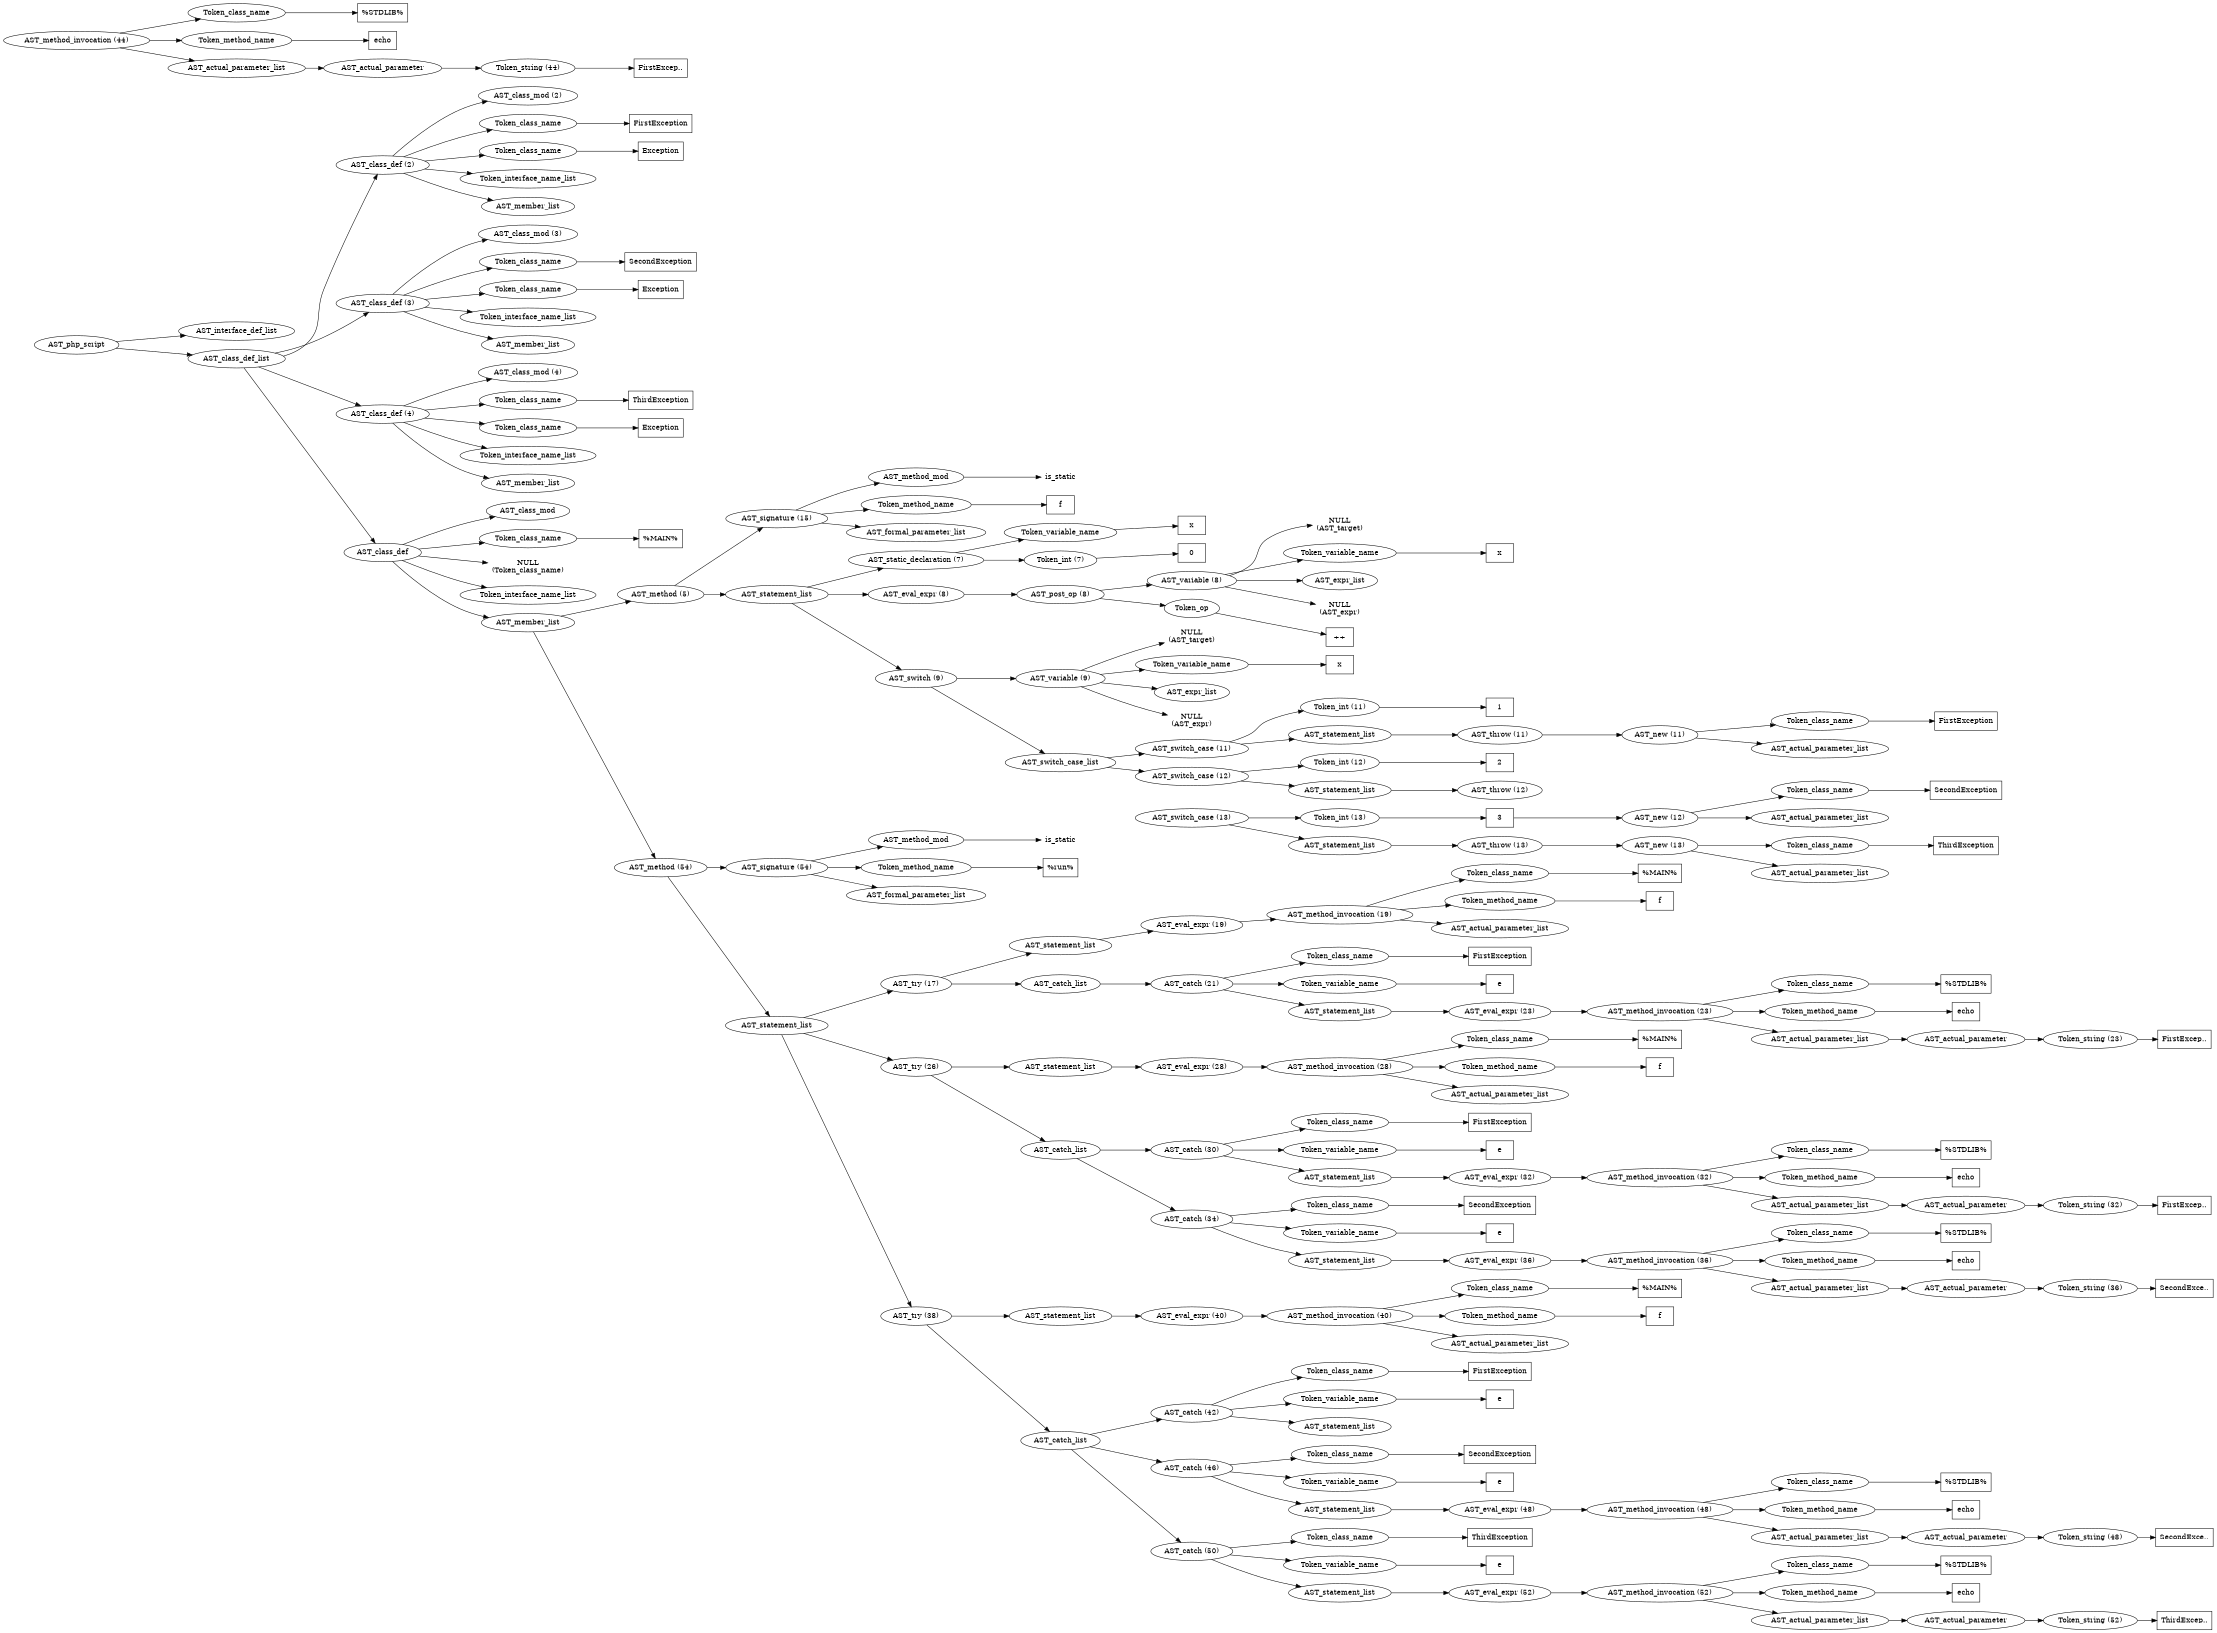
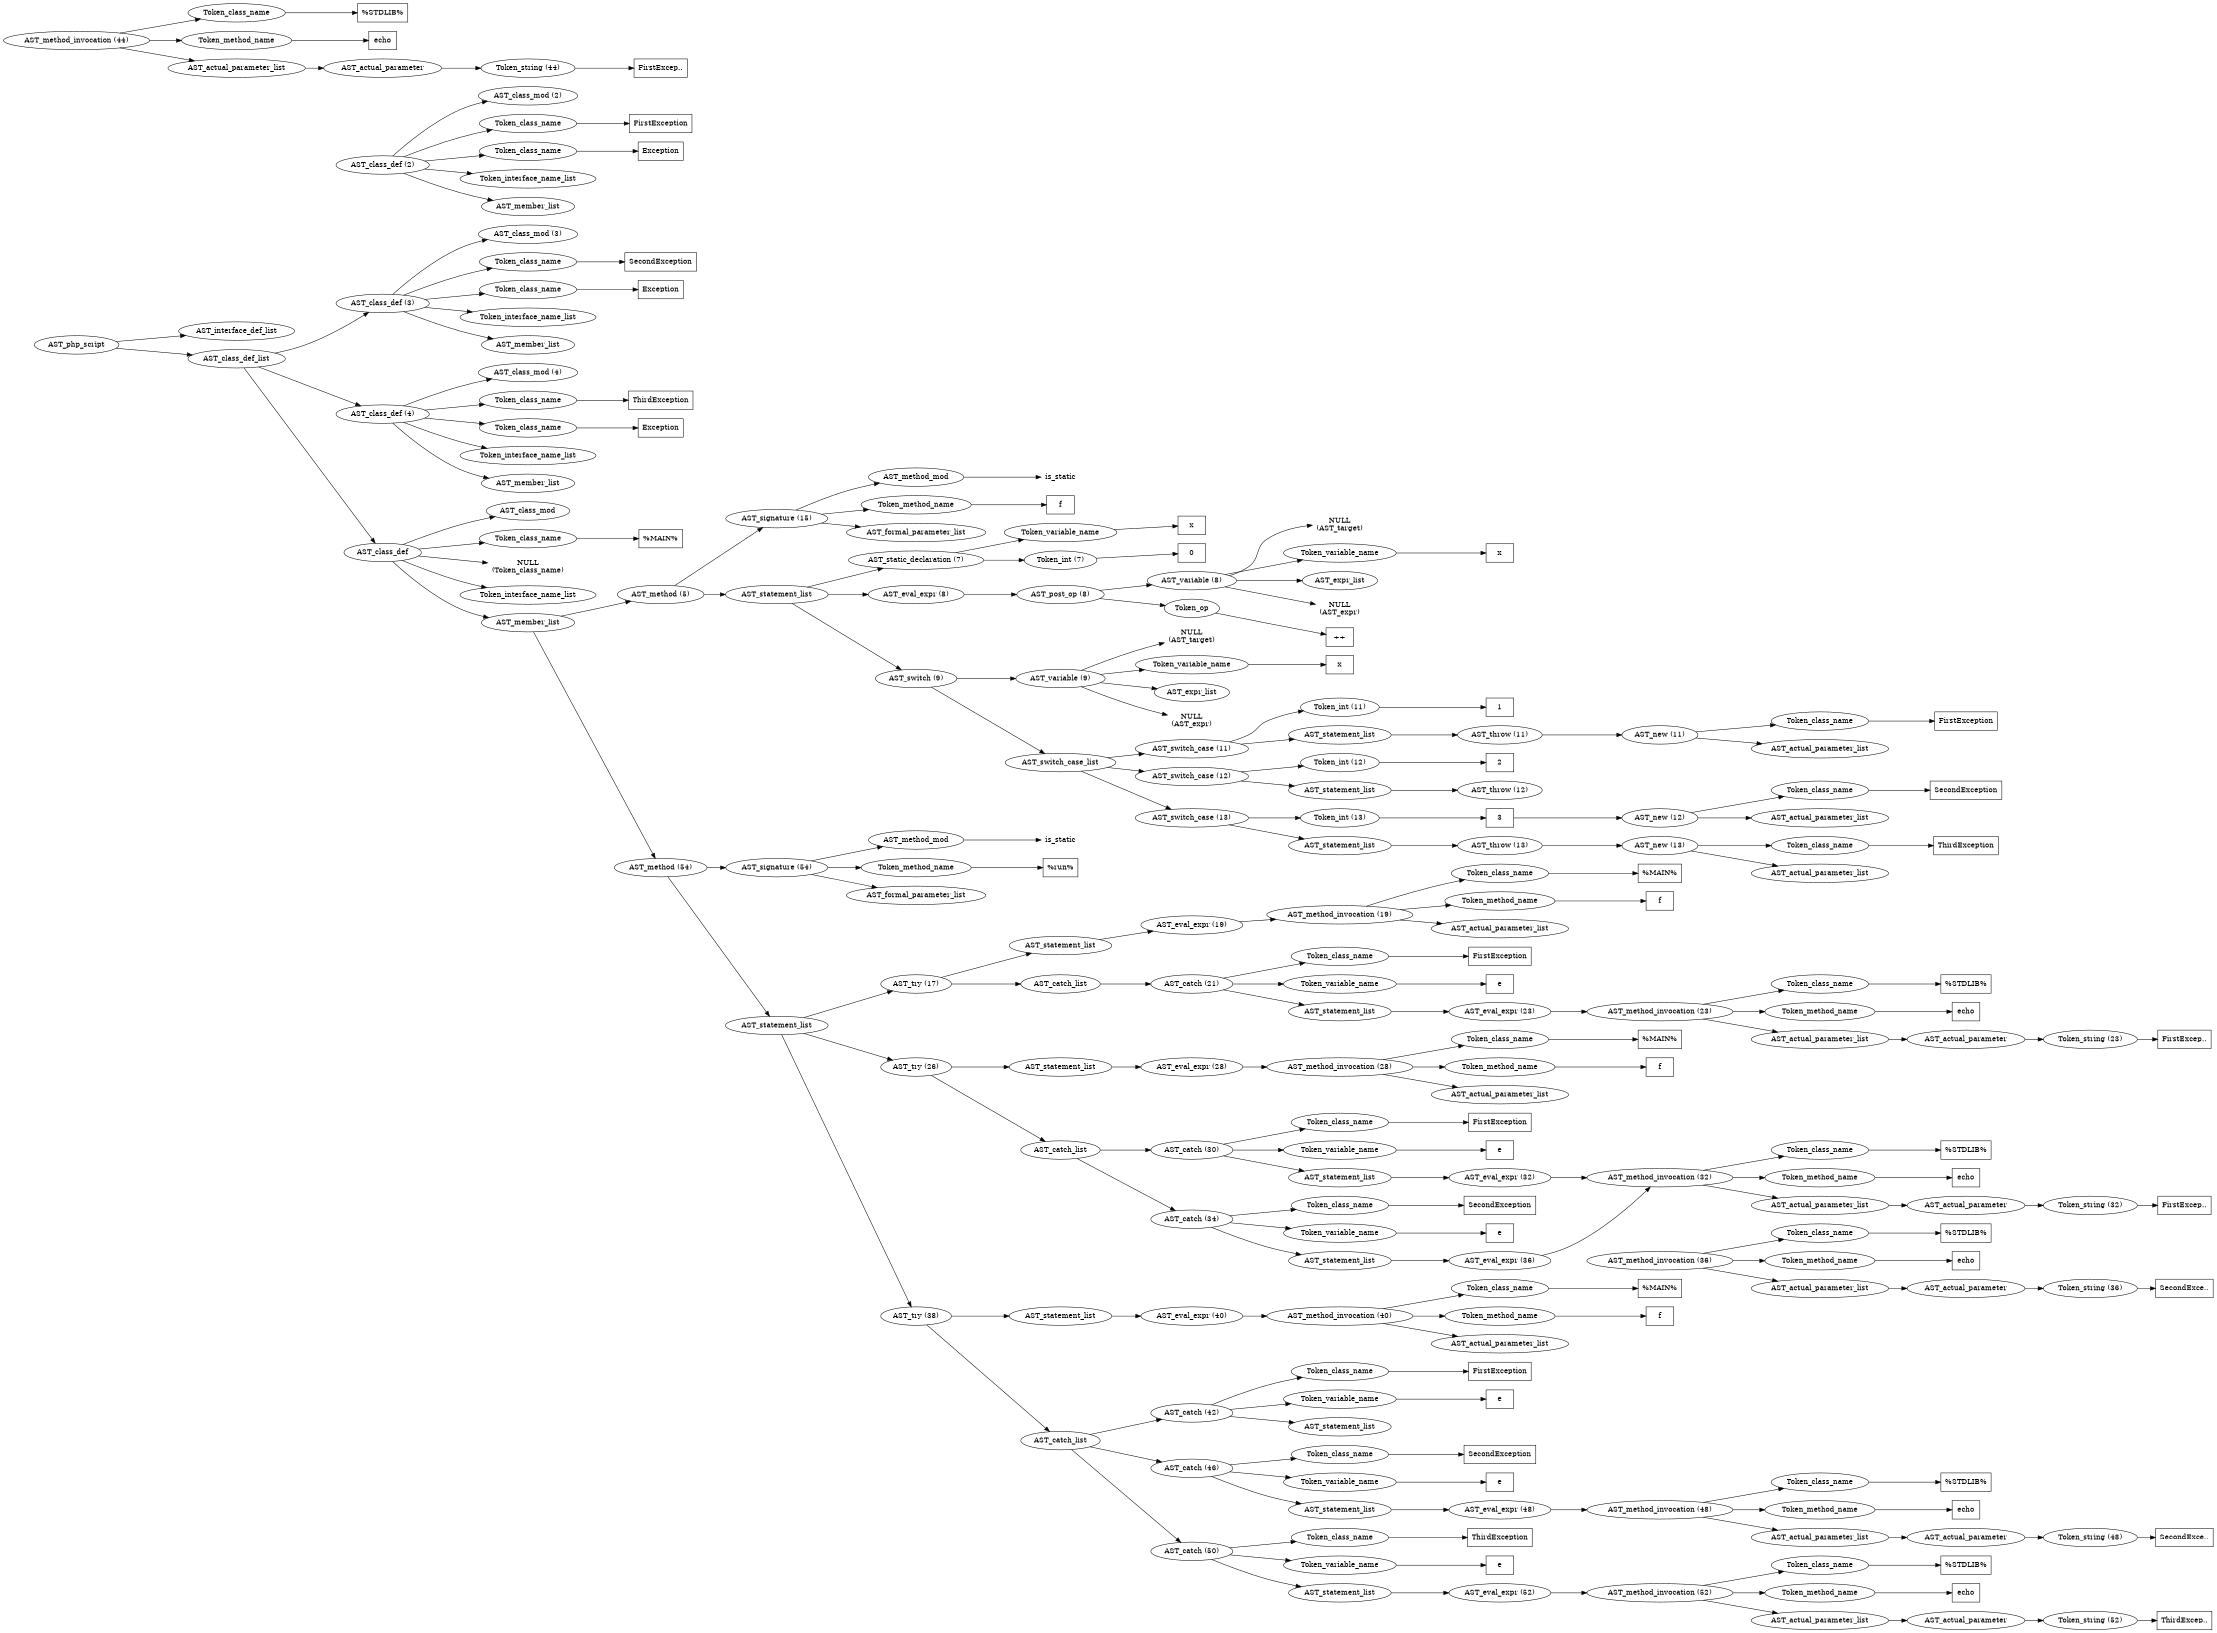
(331, 272) -> none
none -> (1124, 789)
(1566, 1261) -> (1598, 1230)
